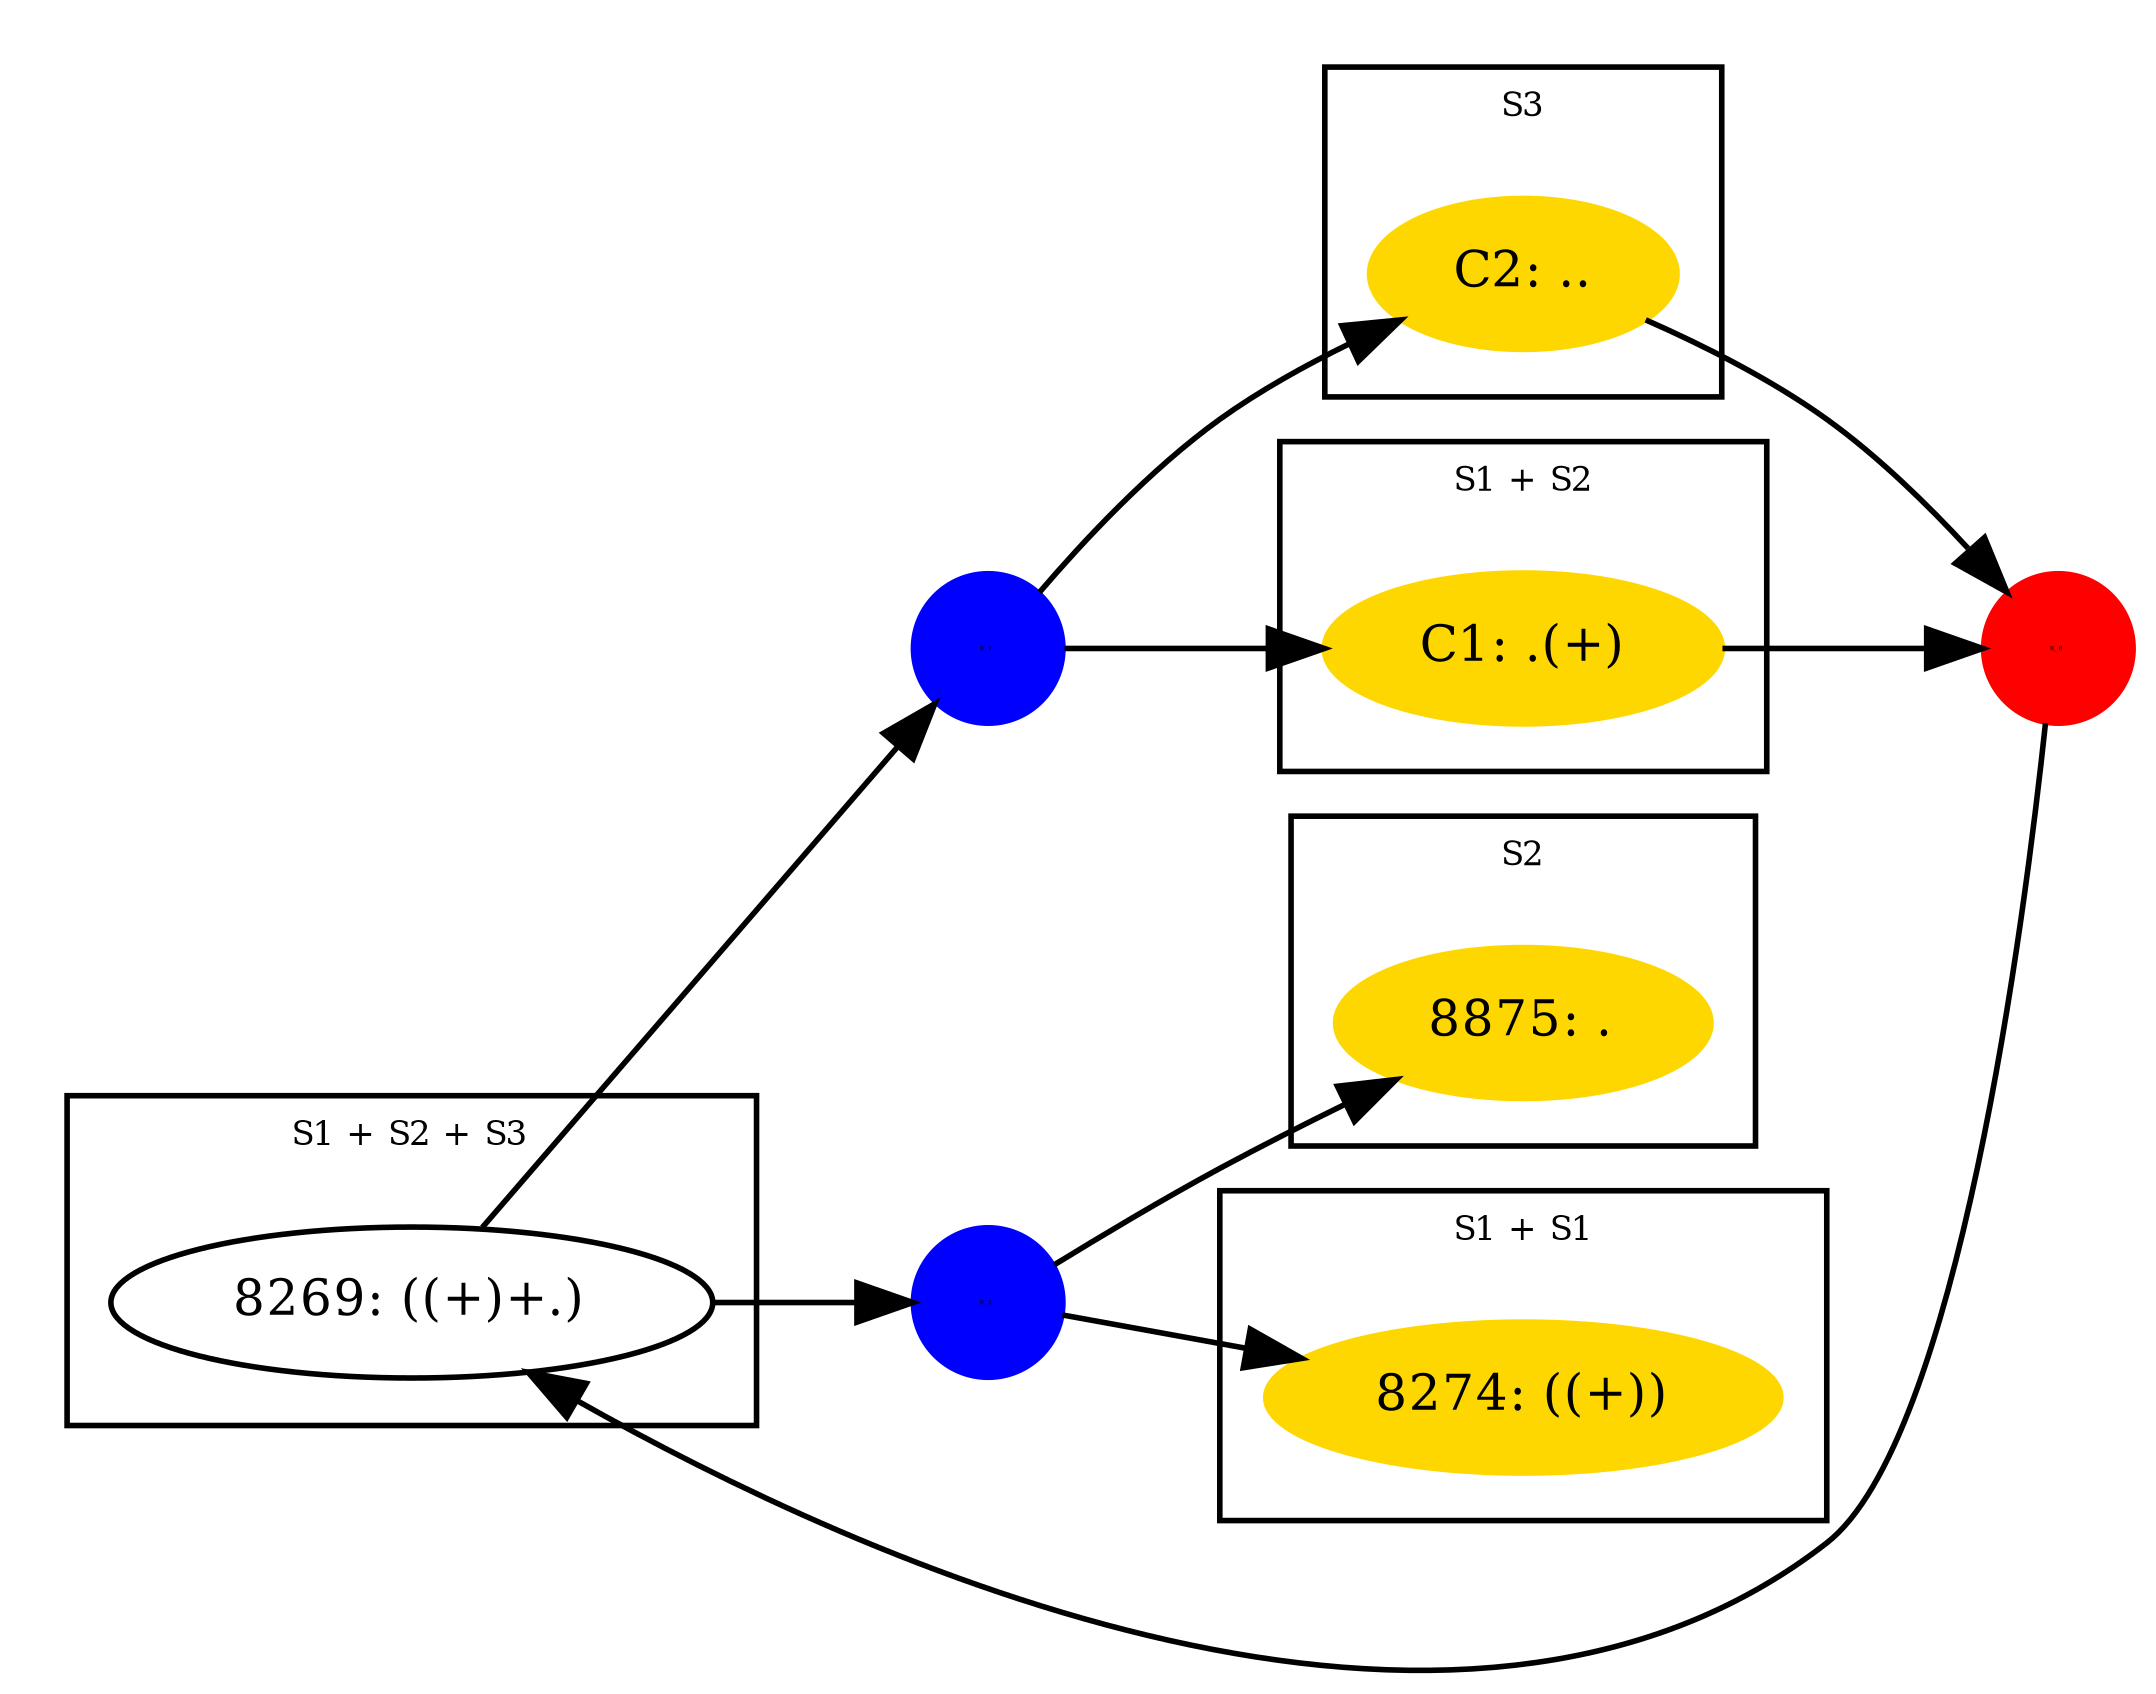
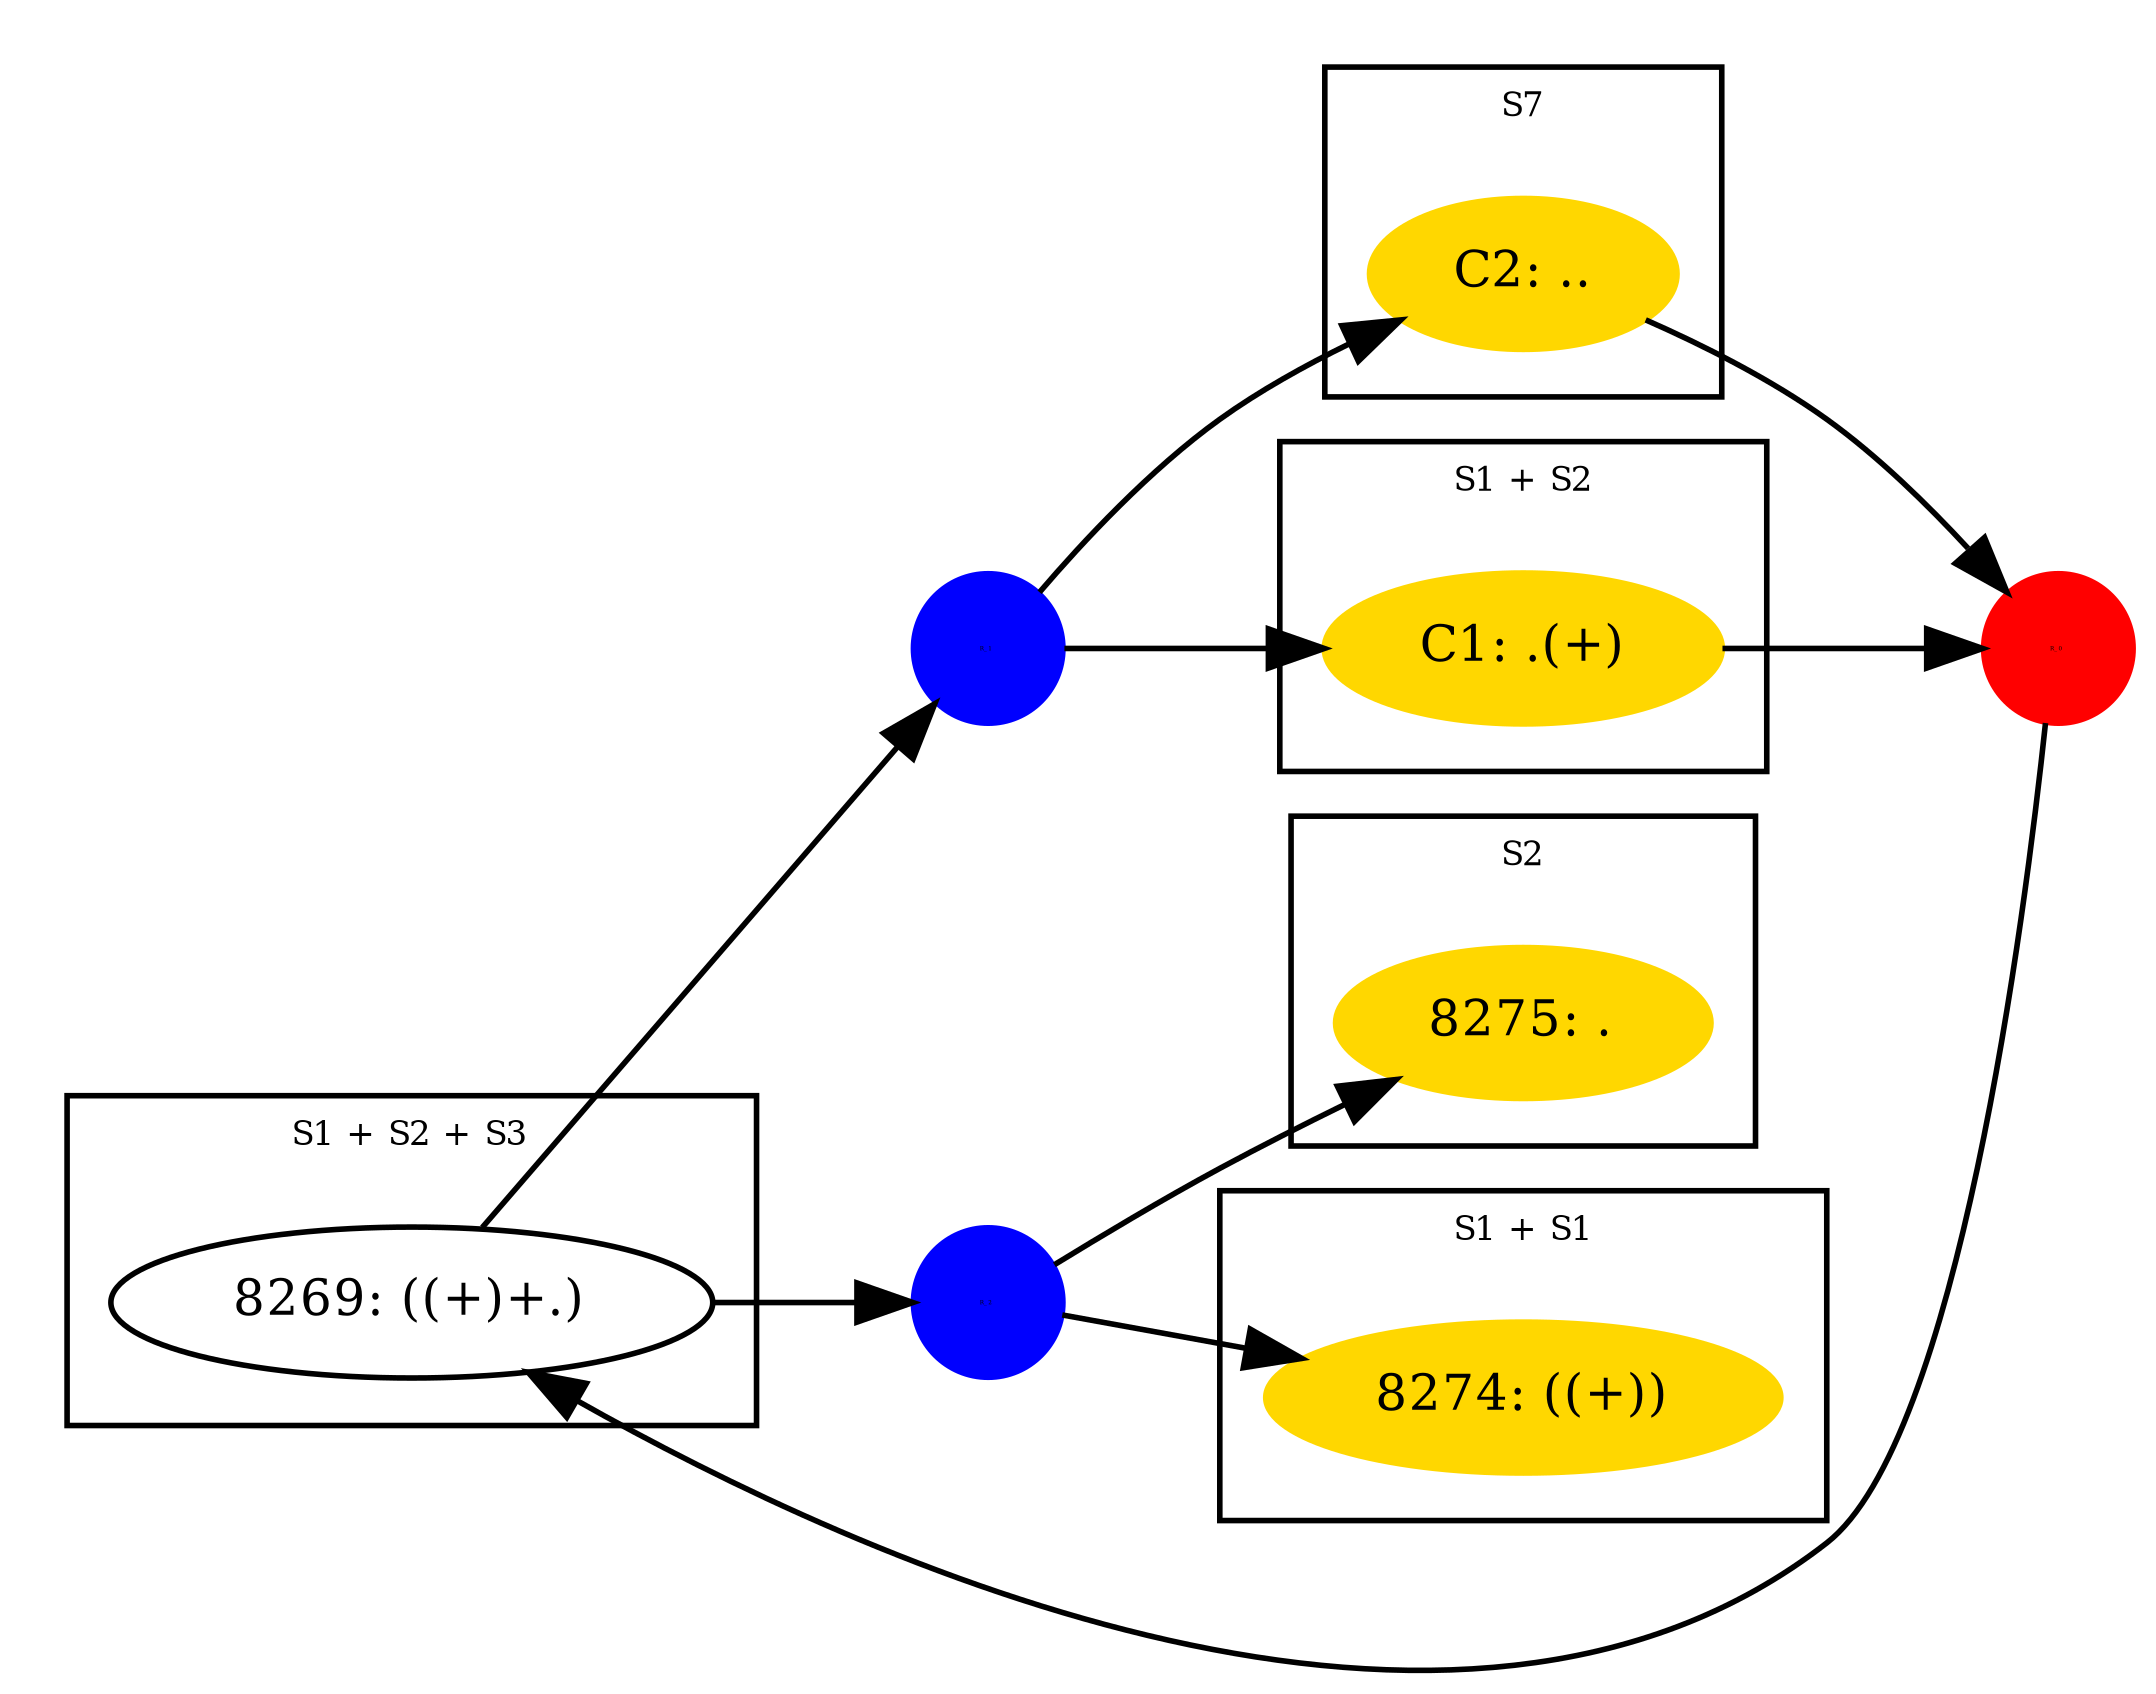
(1523, 109) -> (1523, 109)
(1523, 1023) -> (1523, 1023)
